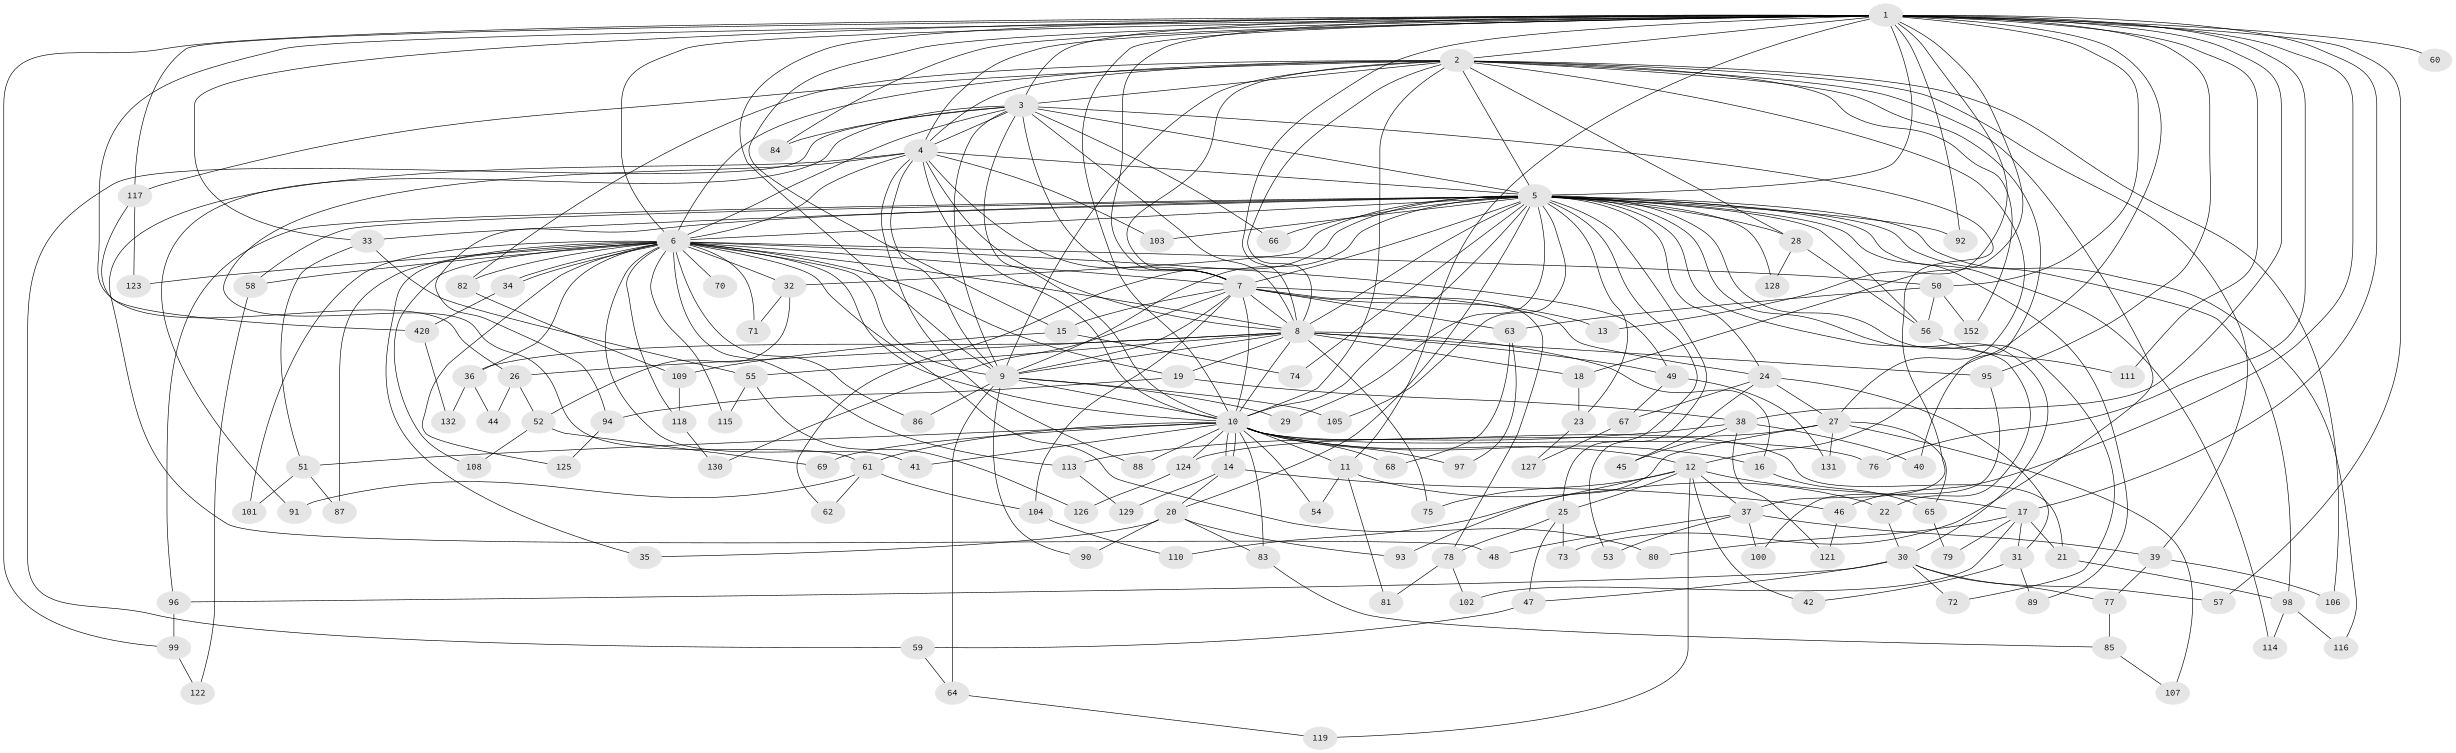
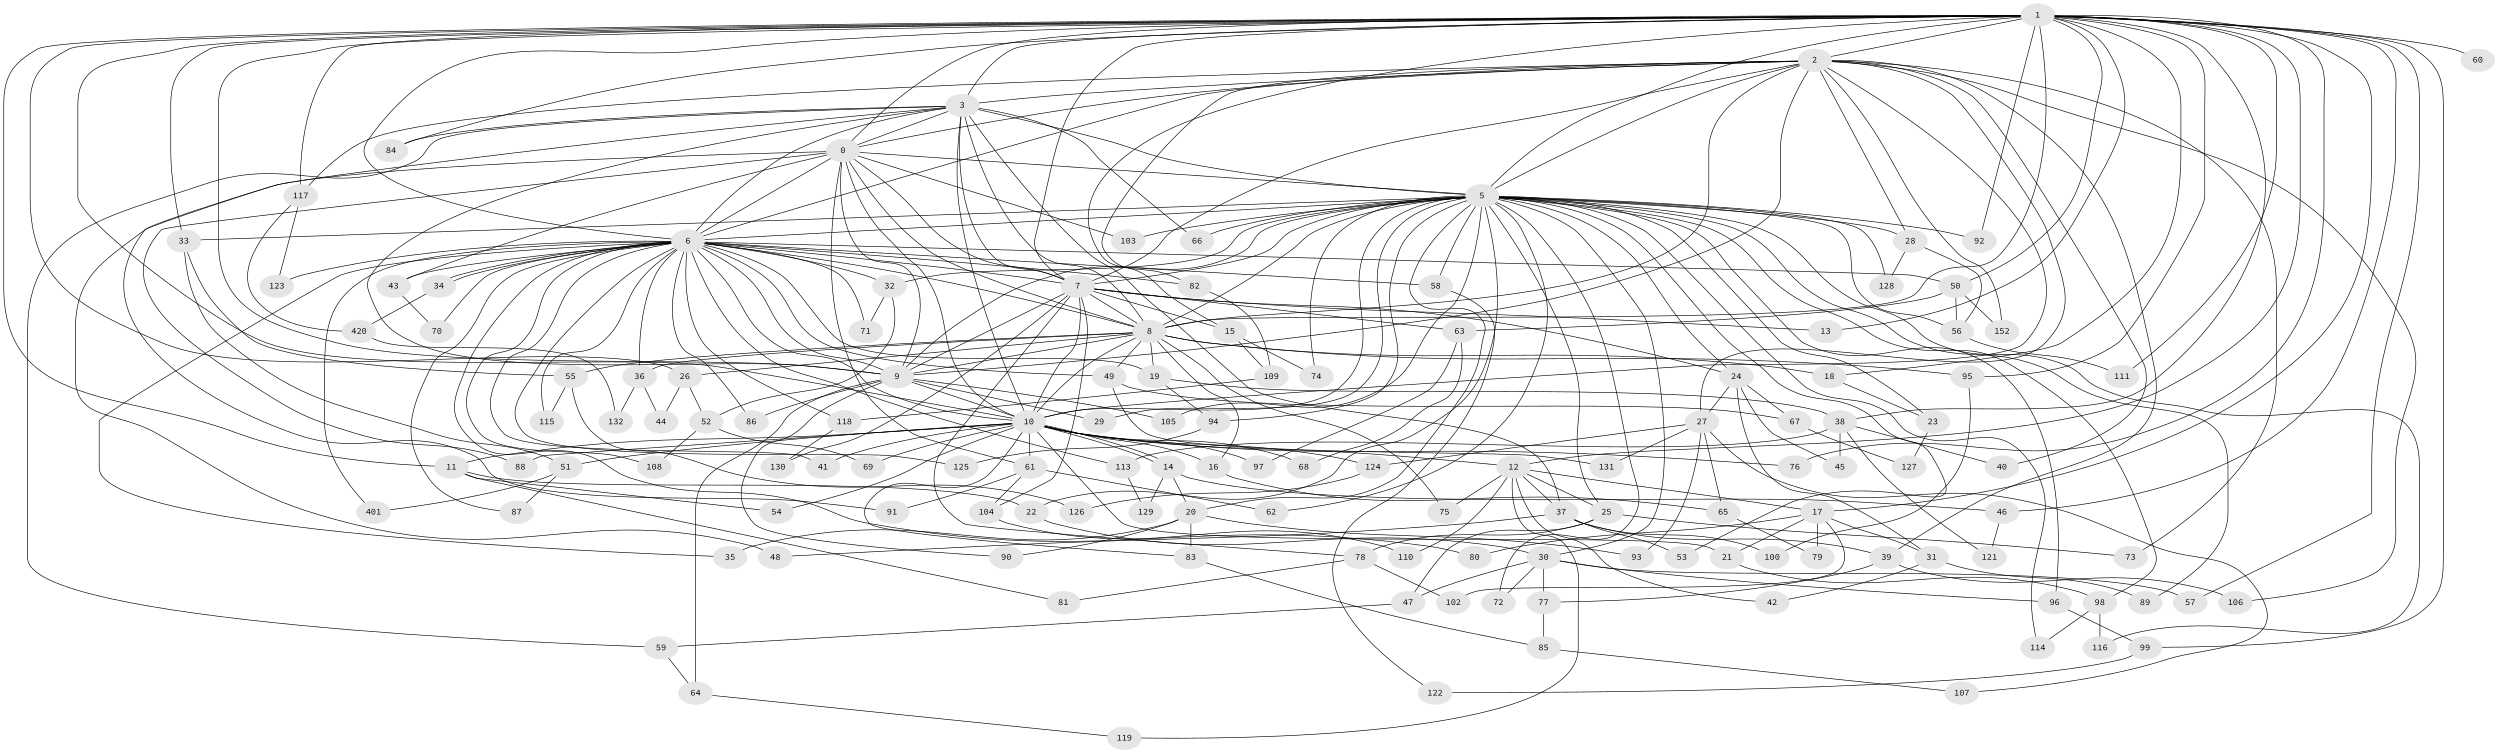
(921, 151) -> (843, 151)
none -> (394, 286)
(249, 512) -> (374, 512)
